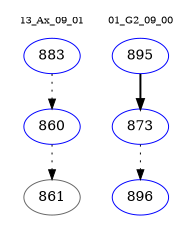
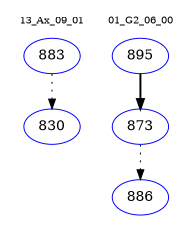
(141, 21) -> (141, 21)
(52, 127) -> (52, 127)
(52, 197) -> none
(140, 197) -> (140, 197)
